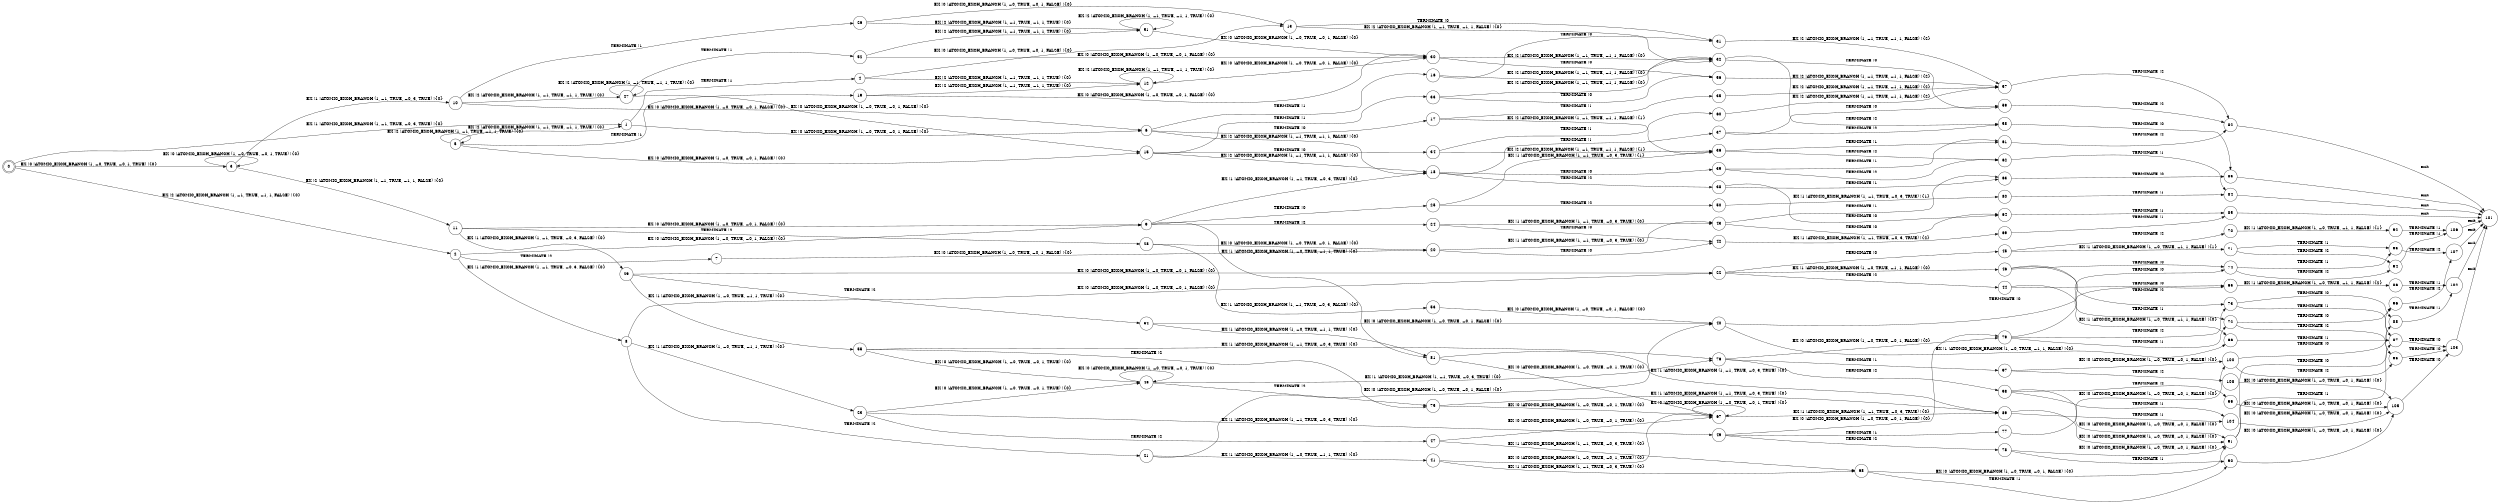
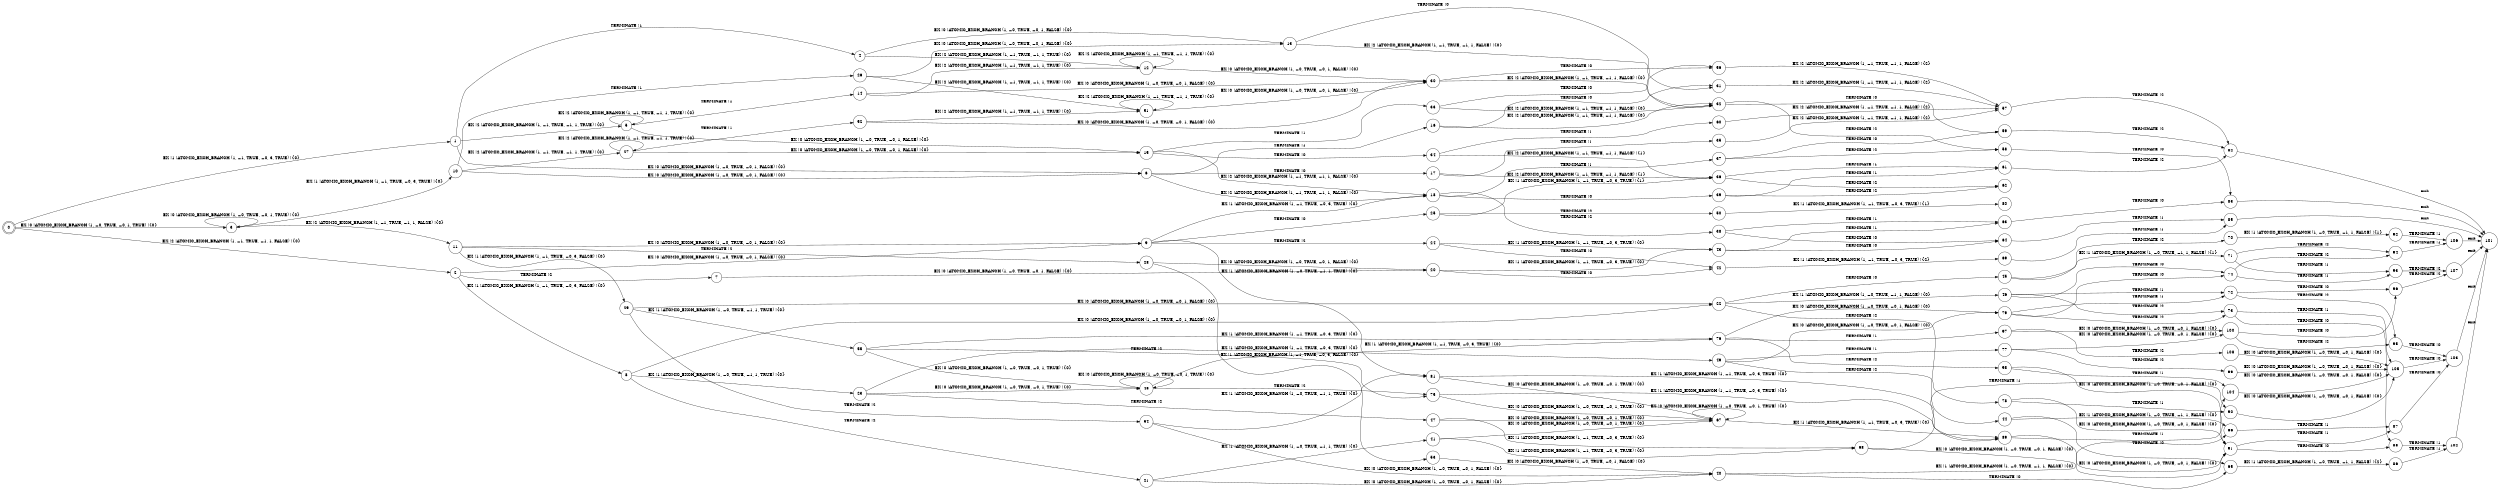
(860, 96) -> (860, 94)
(538, 131) -> (540, 134)
(2231, 195) -> none
(2320, 309) -> (2331, 313)
(2118, 388) -> (2115, 367)
